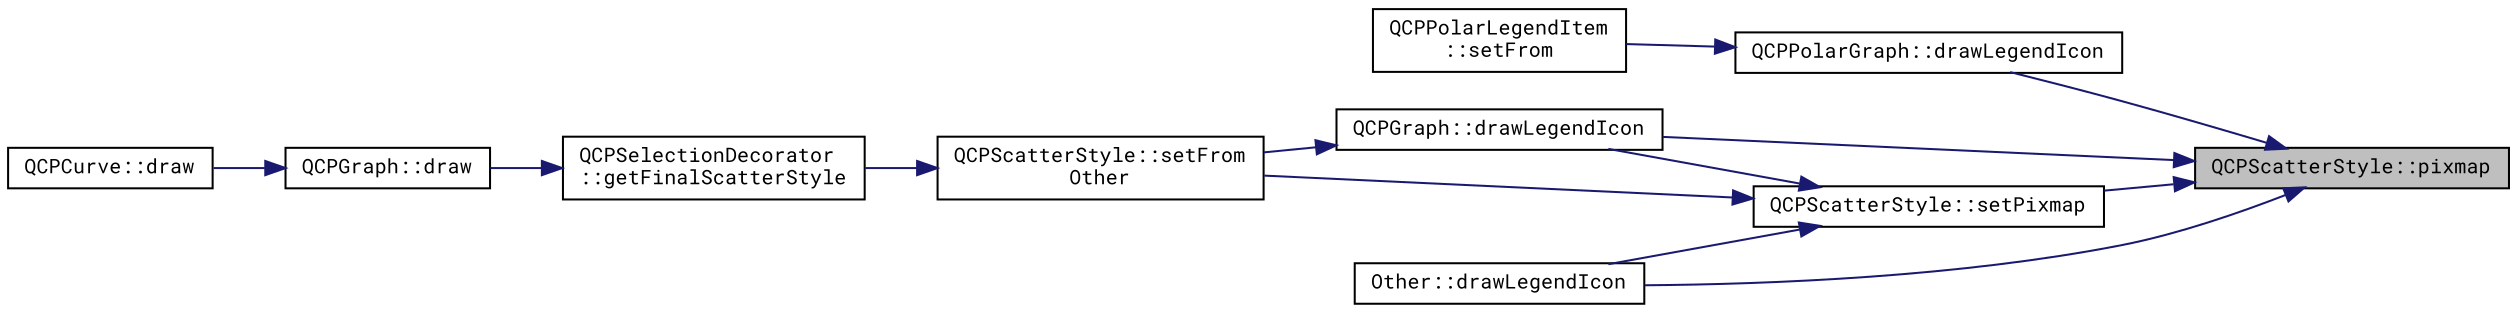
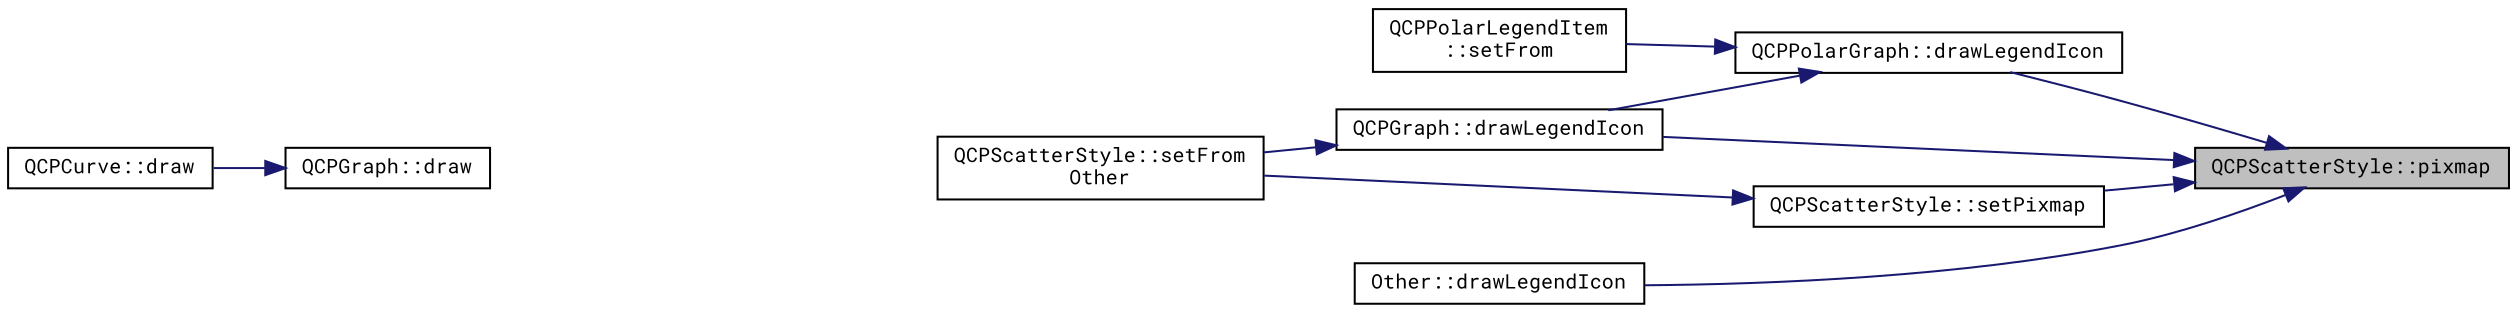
(1704, 166) -> (1704, 93)
(714, 168) -> none
(1704, 247) -> none
